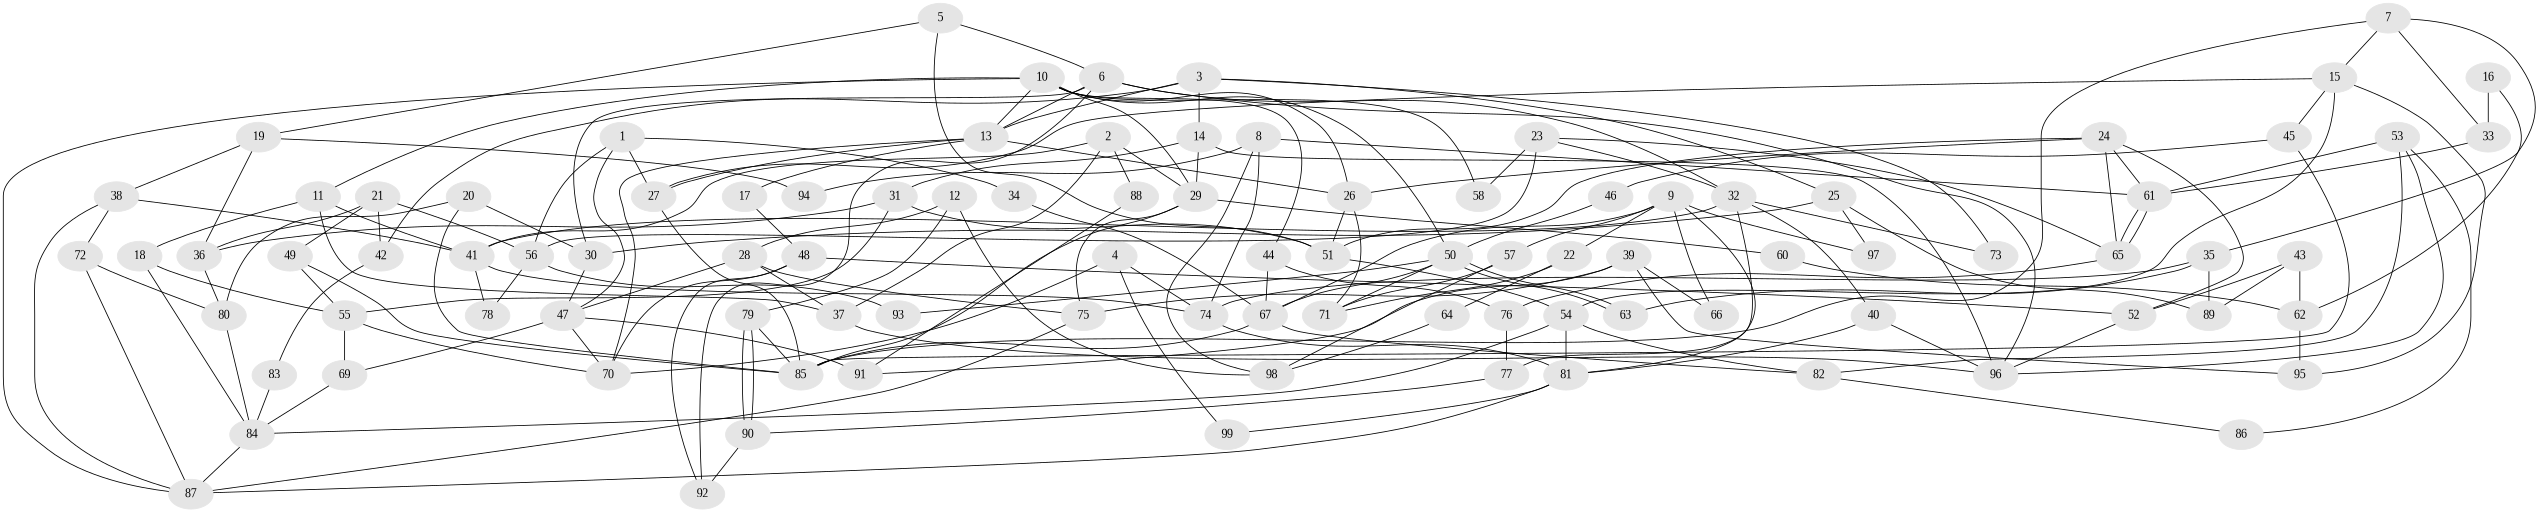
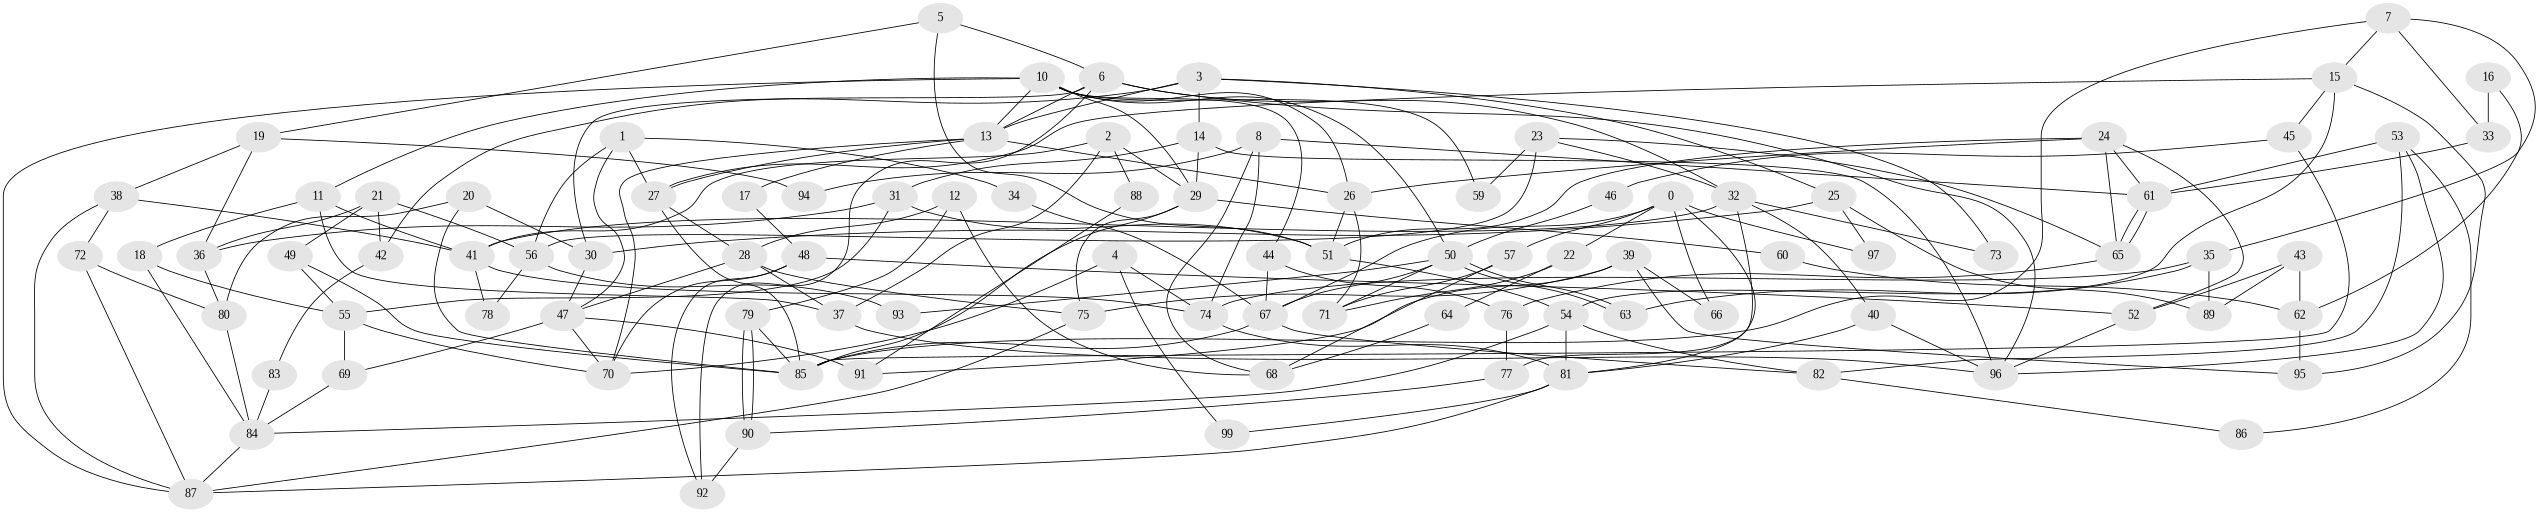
(1478, 197) -> (1478, 197)
(1671, 197) -> (1671, 197)
none -> (704, 229)
(1272, 375) -> (1272, 375)
